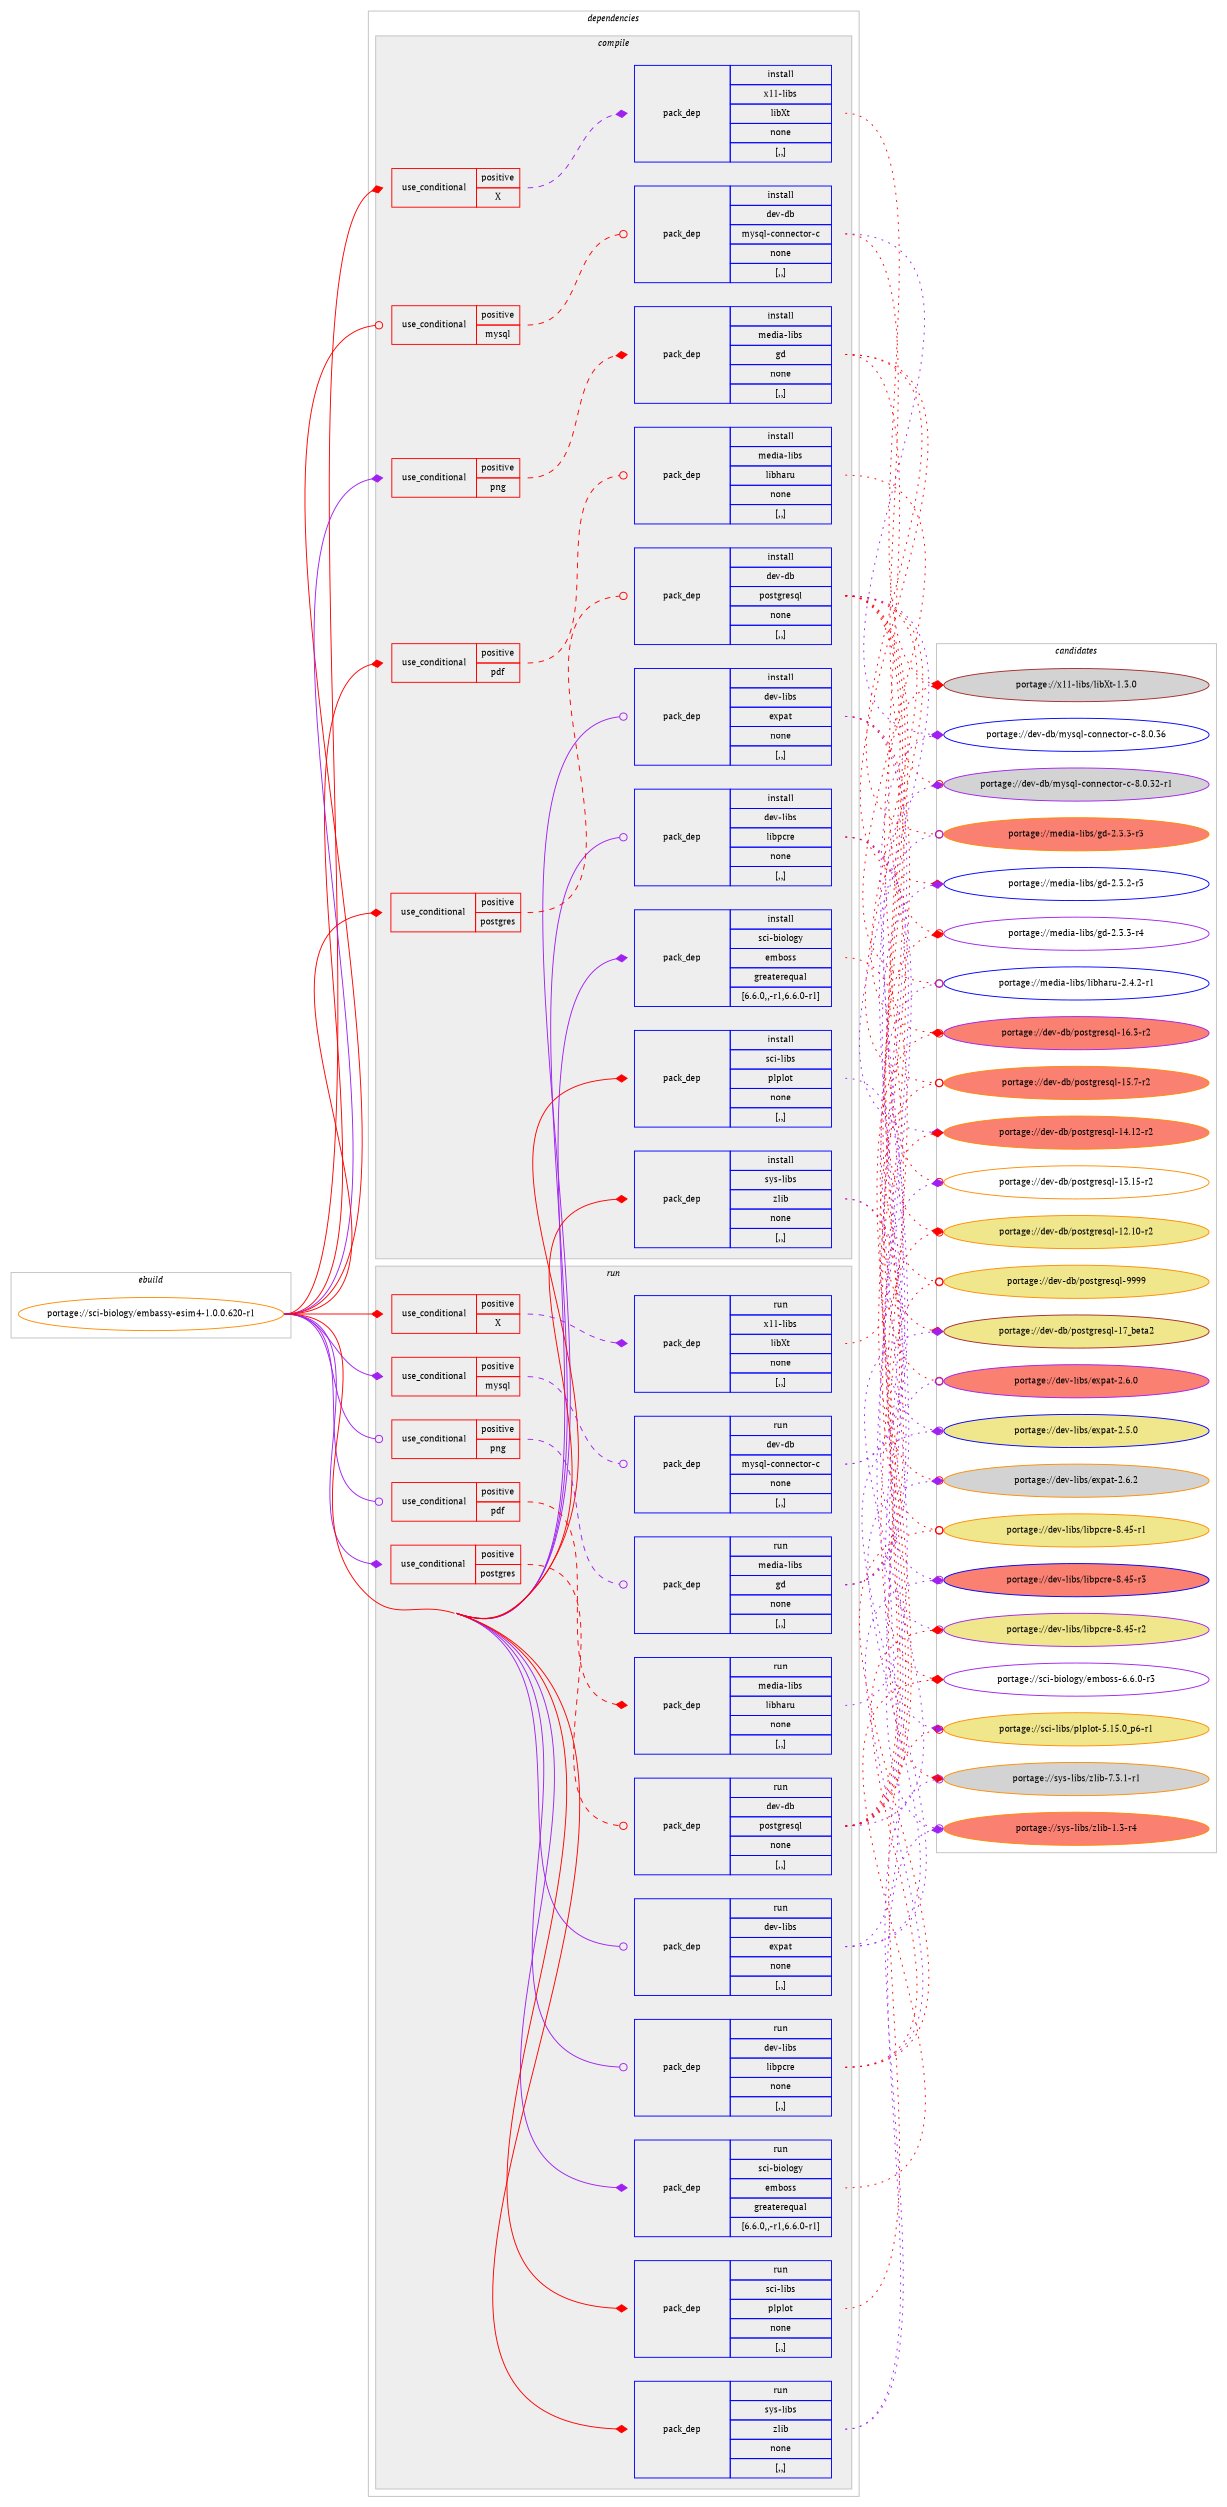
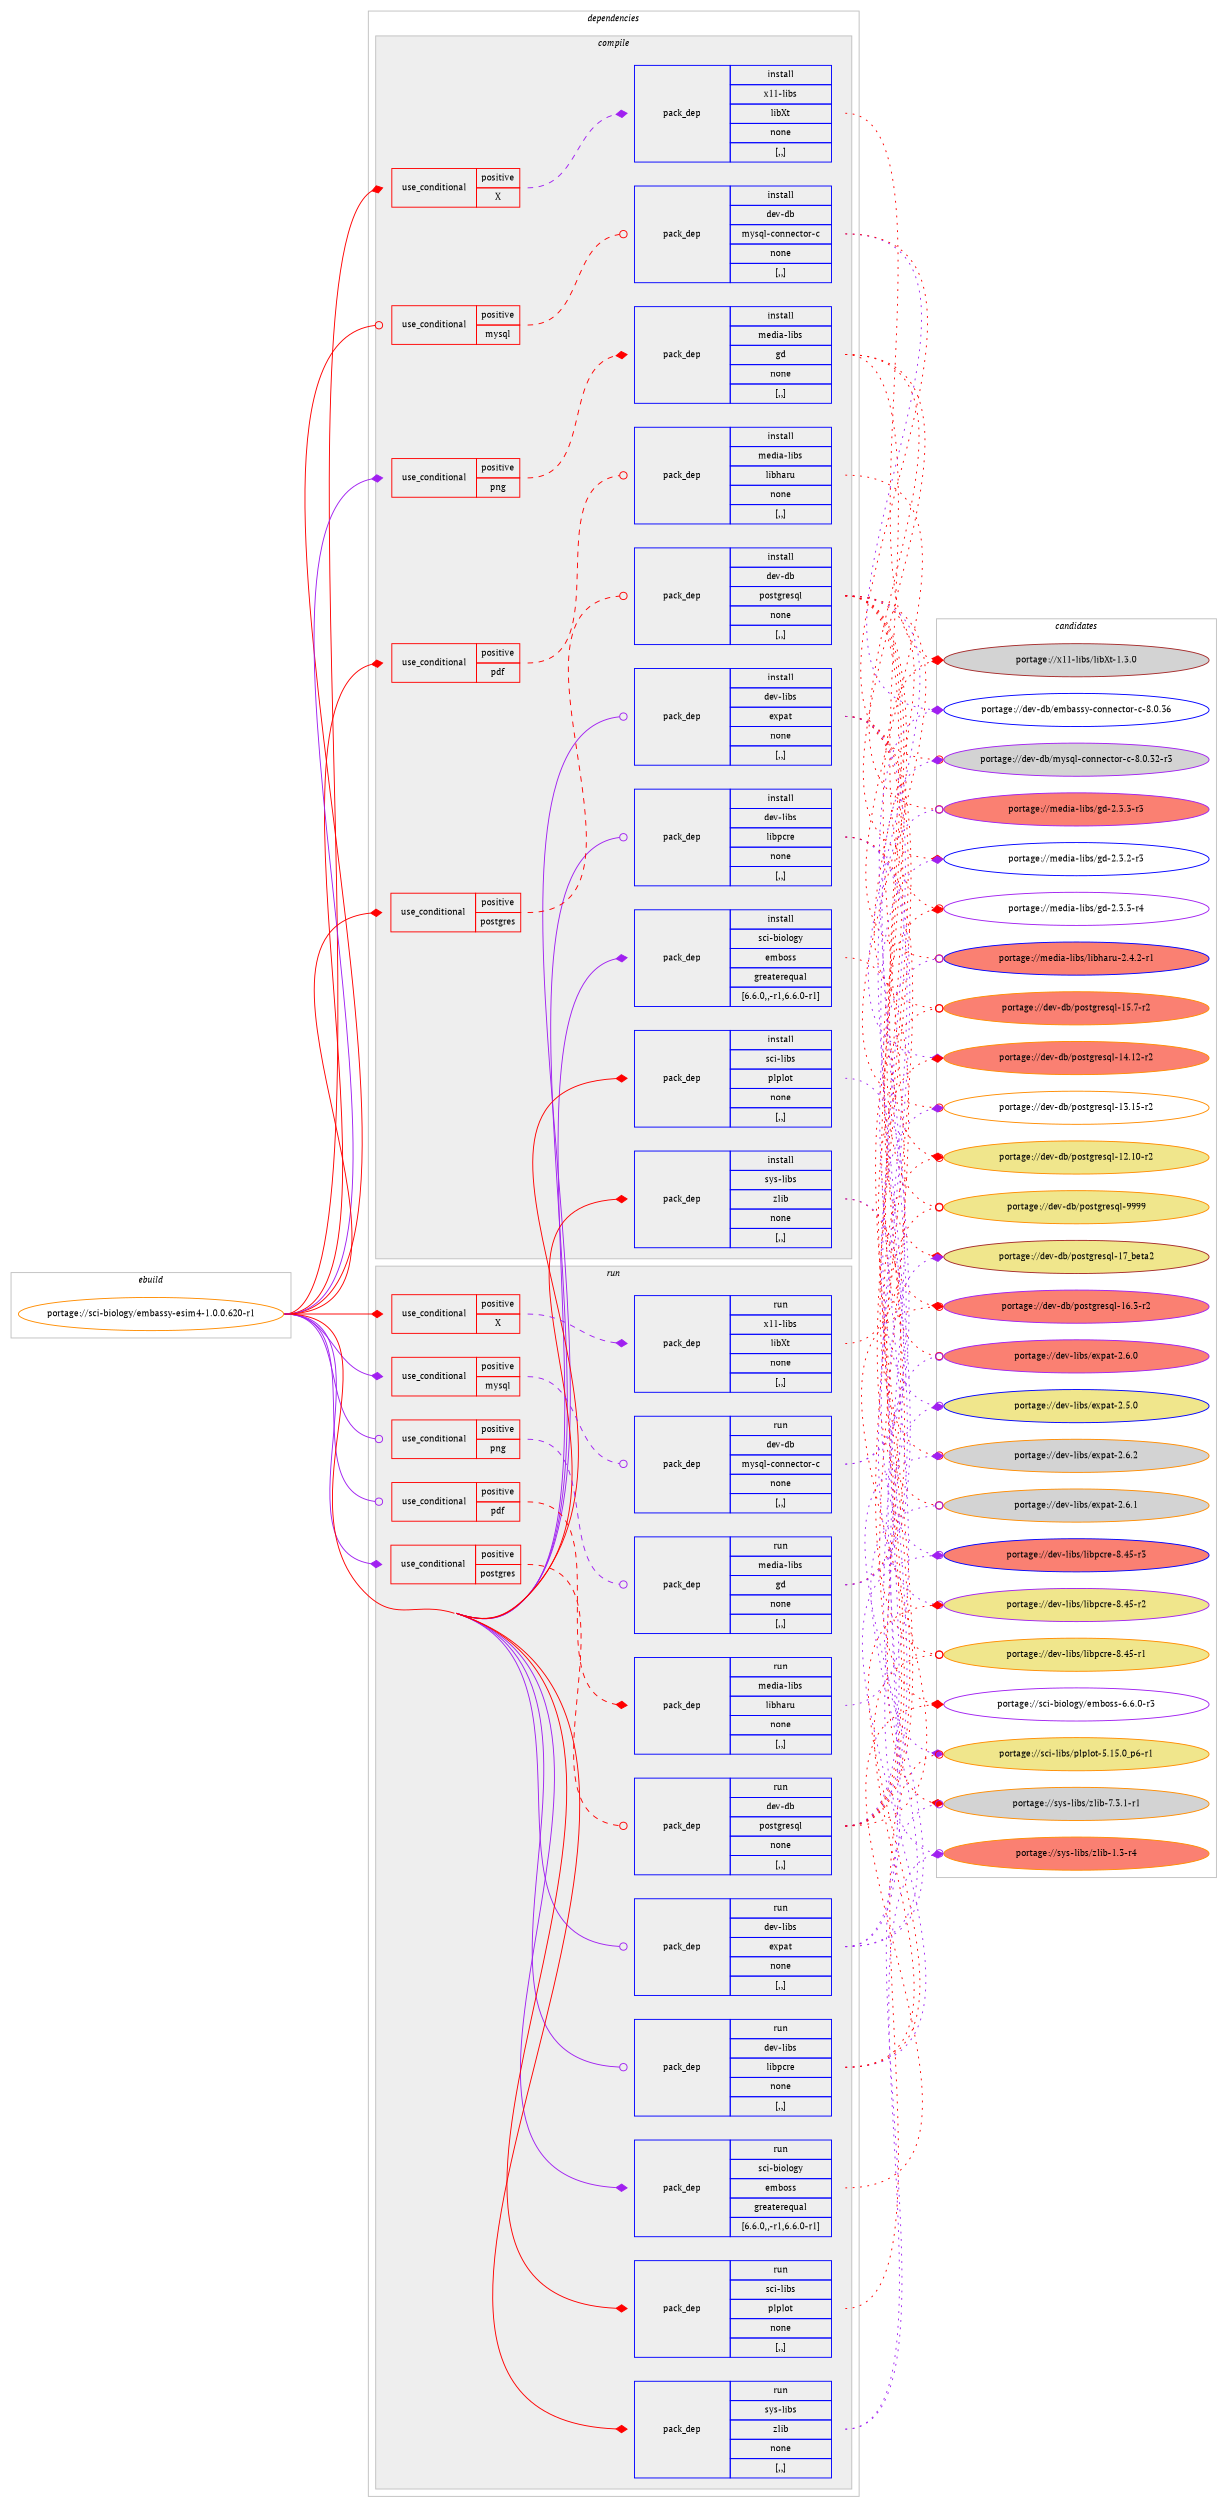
(1076, 735) -> (1076, 710)
(1076, 785) -> (1076, 760)
(1076, 834) -> (1076, 809)
(1076, 983) -> (1076, 959)
none -> (1076, 1506)
